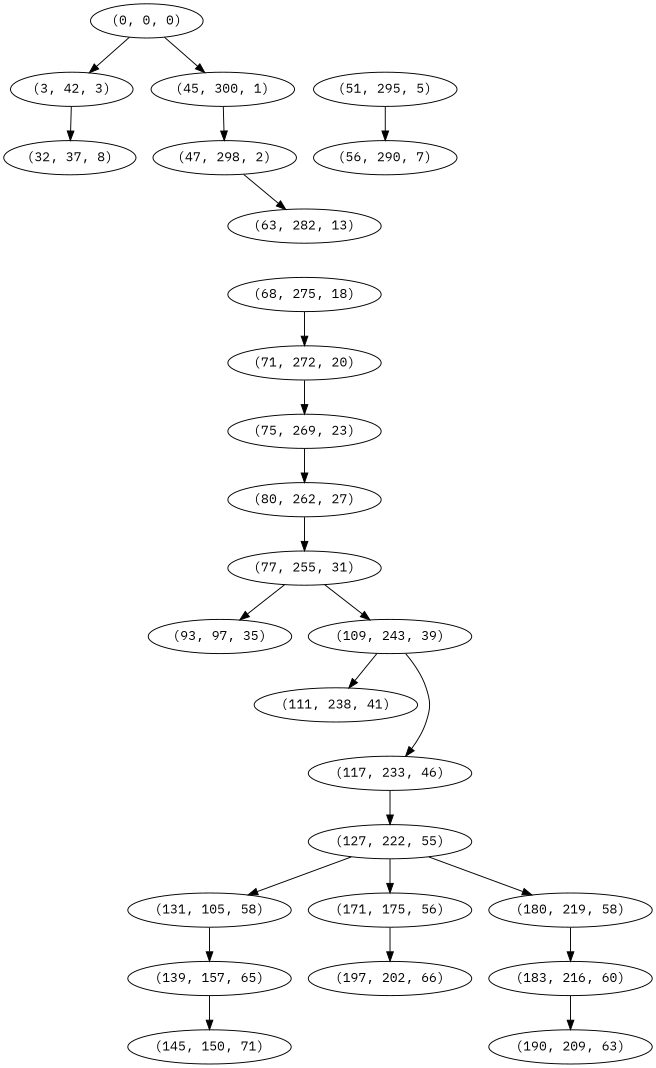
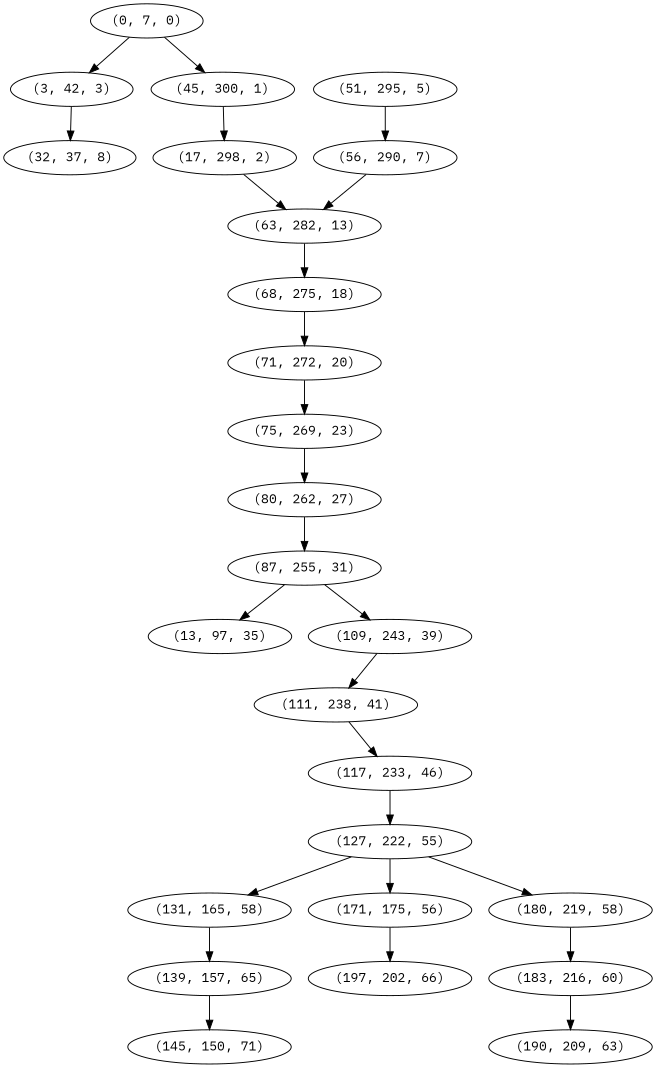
(147, 21) -> (147, 21)
(225, 158) -> (225, 158)
none -> (349, 189)
none -> (305, 256)
(305, 568) -> (305, 568)
(220, 636) -> (220, 636)
(429, 700) -> (360, 735)
(210, 910) -> (210, 910)
